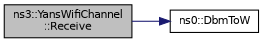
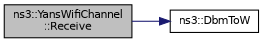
(214, 21) -> (214, 21)
